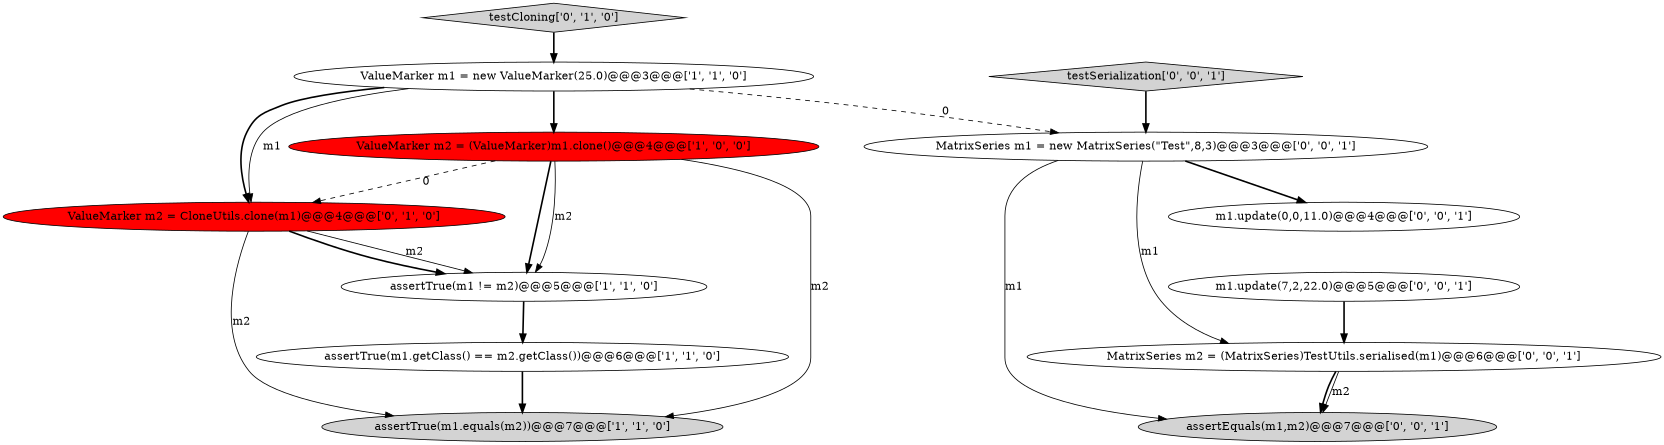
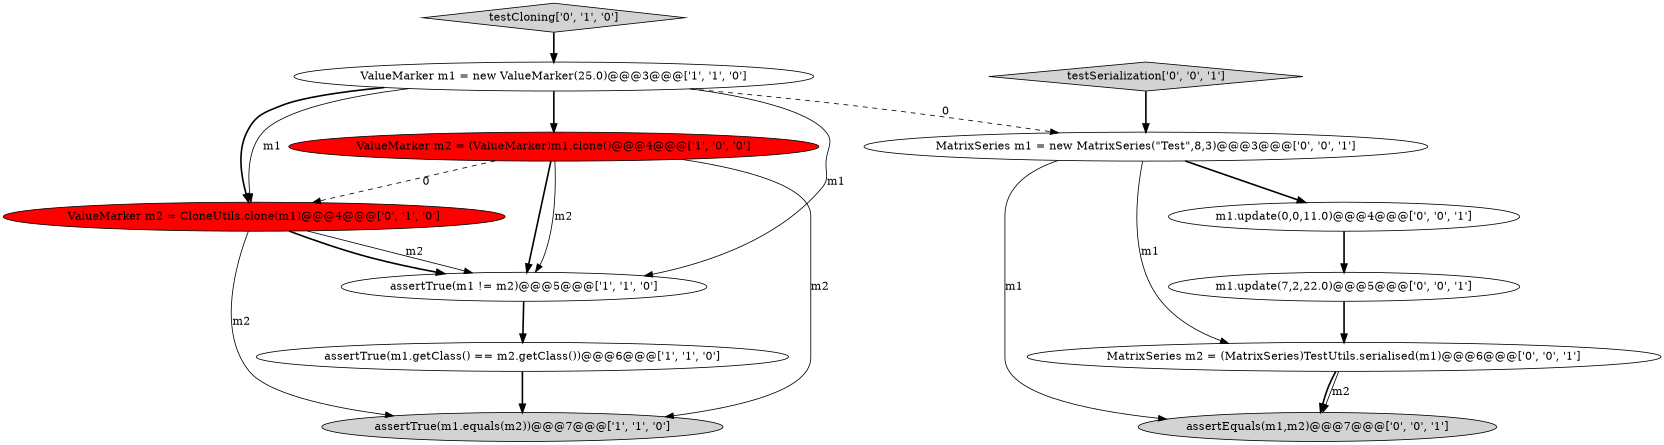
none -> (824, 184)
none -> (1344, 248)
